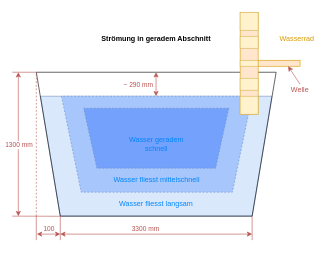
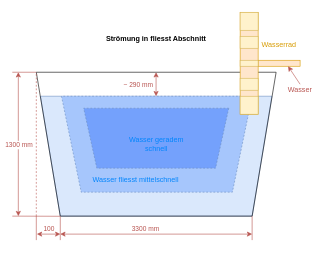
(156, 39) -> (156, 39)
(297, 39) -> (279, 45)
(300, 90) -> (300, 90)
(157, 180) -> (136, 180)
(156, 204) -> none
